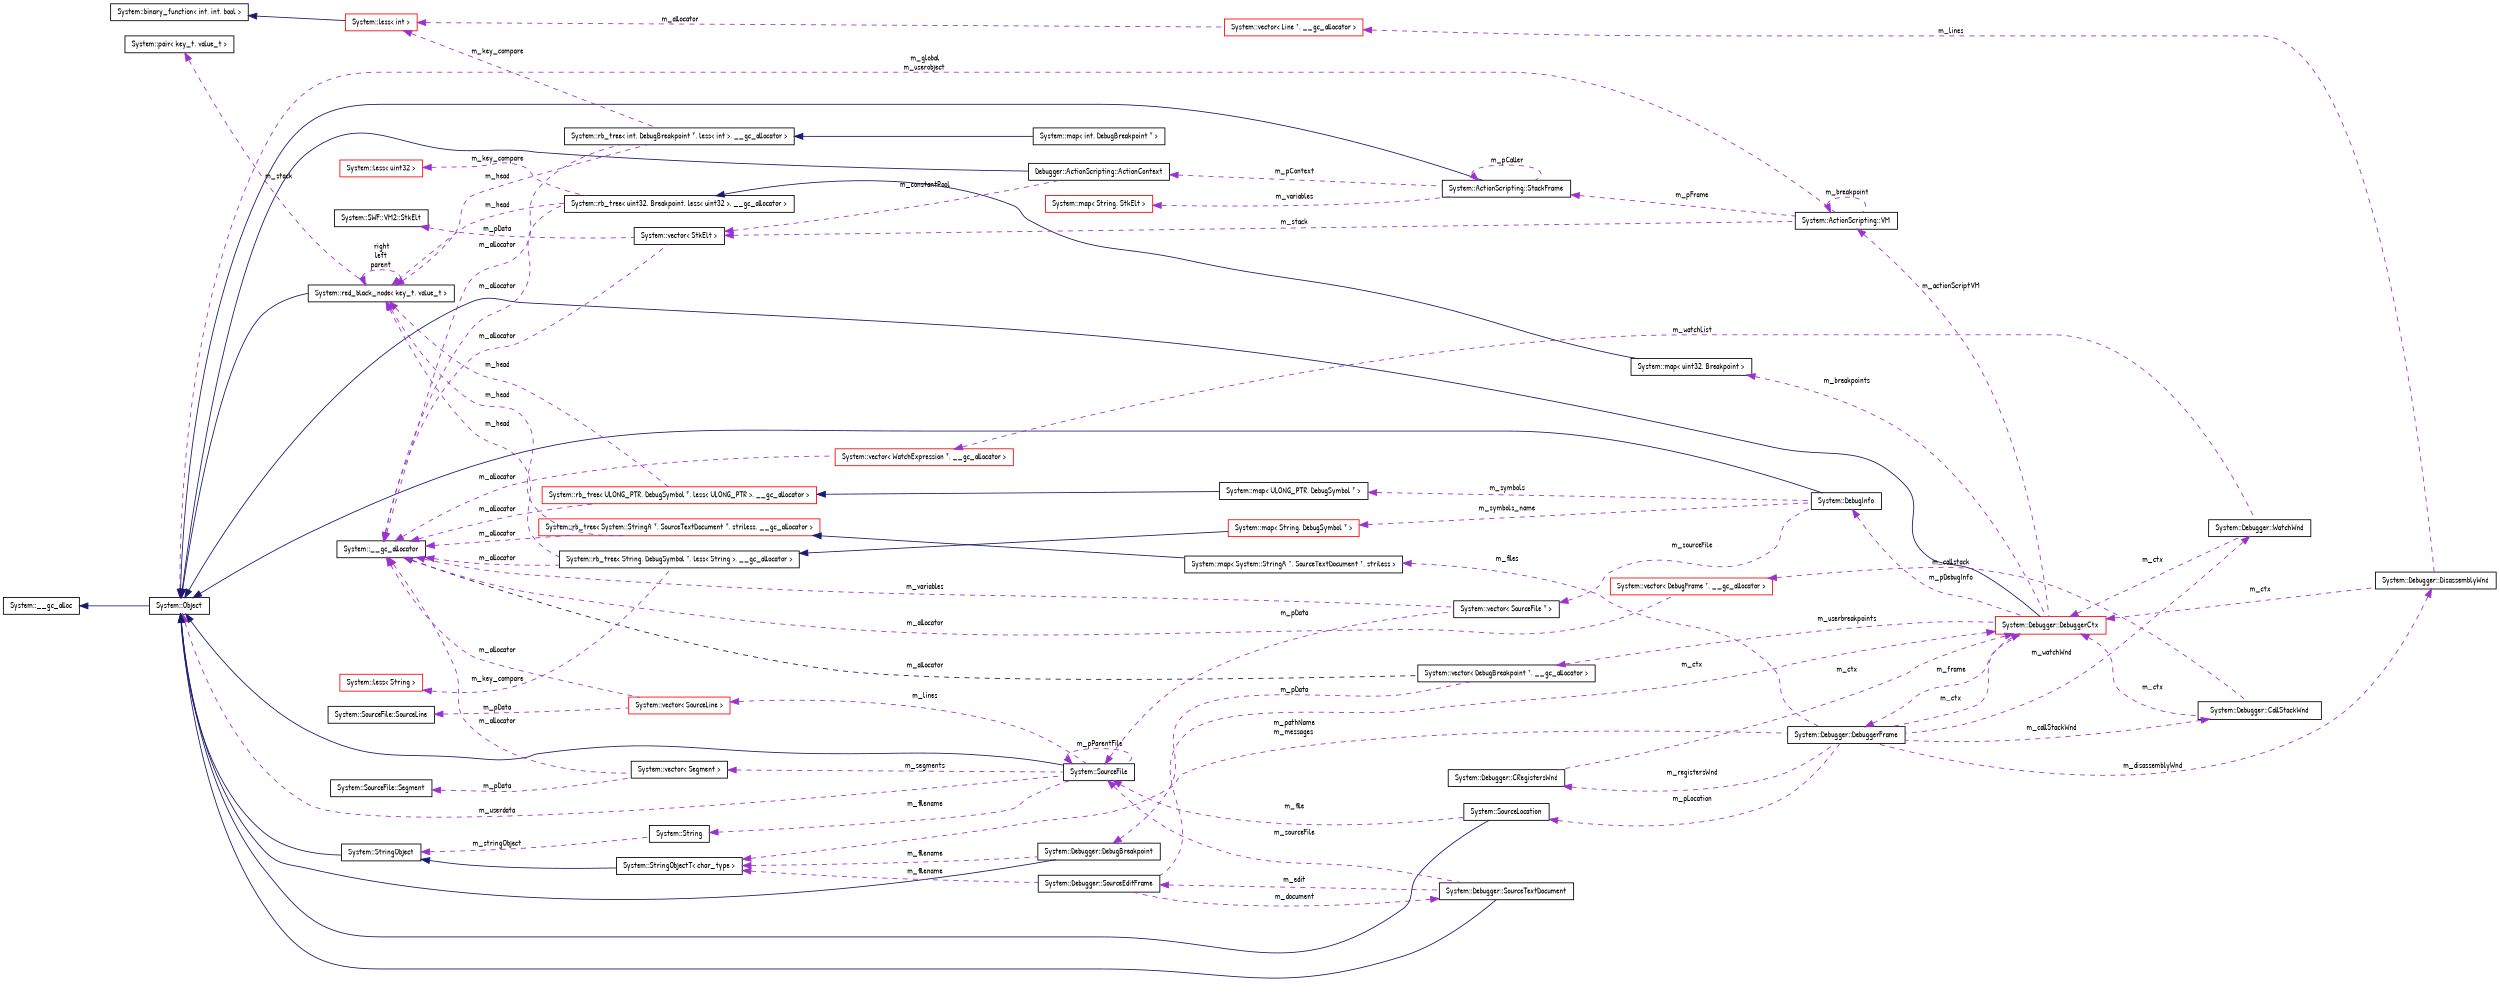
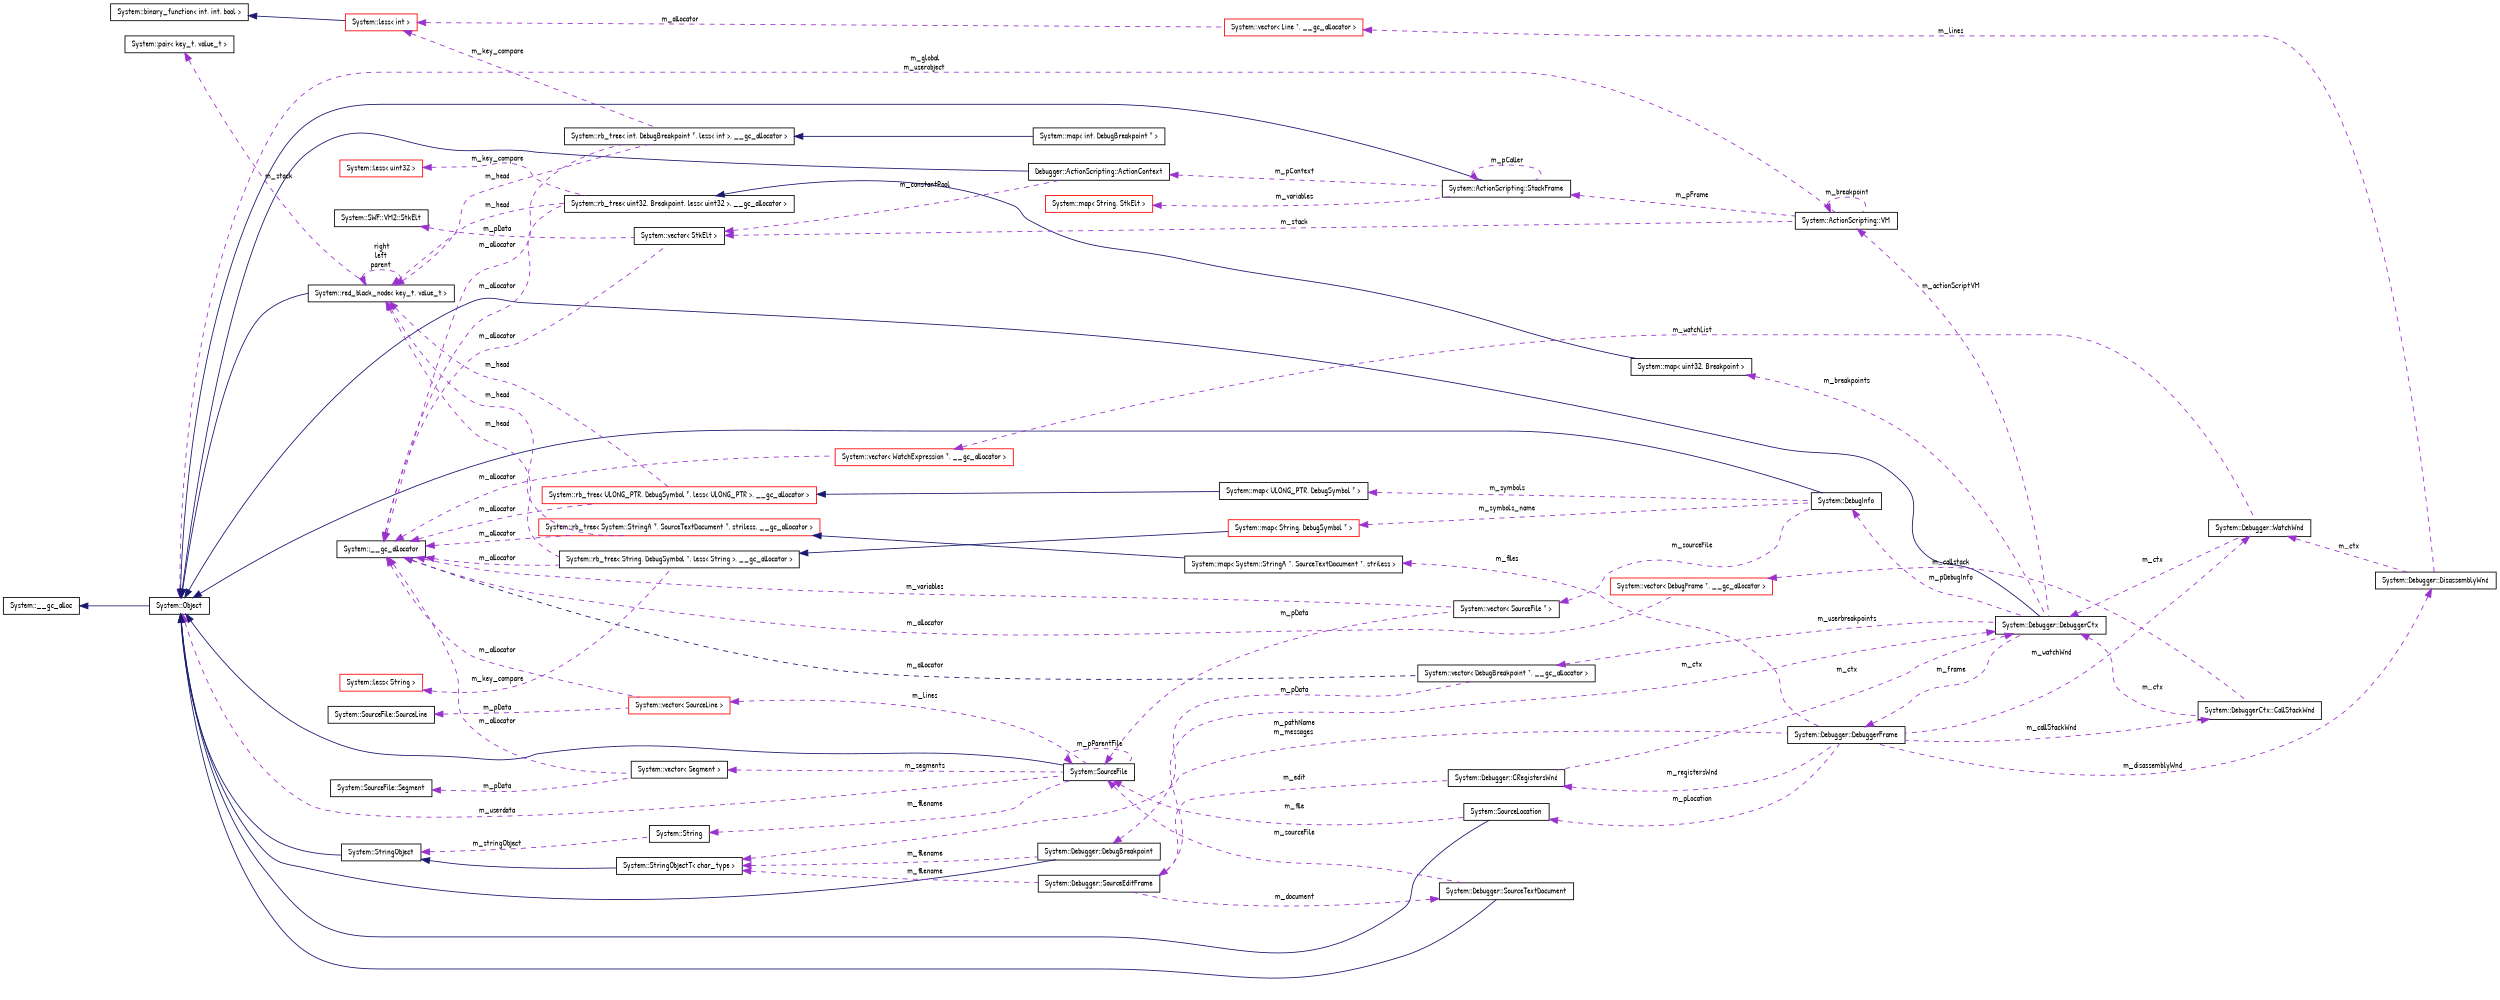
(2245, 603) -> (2352, 556)
(2051, 625) -> (2051, 625)
(1973, 707) -> none
(2260, 711) -> (2260, 711)
(1304, 888) -> (1278, 790)
